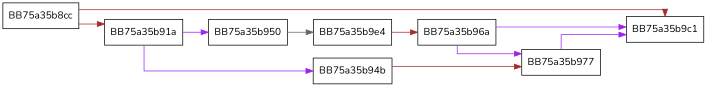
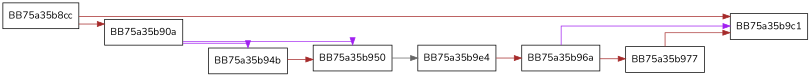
(144, 32) -> (144, 32)
(583, 35) -> (687, 33)
(482, 54) -> (609, 59)
(453, 67) -> (297, 59)
